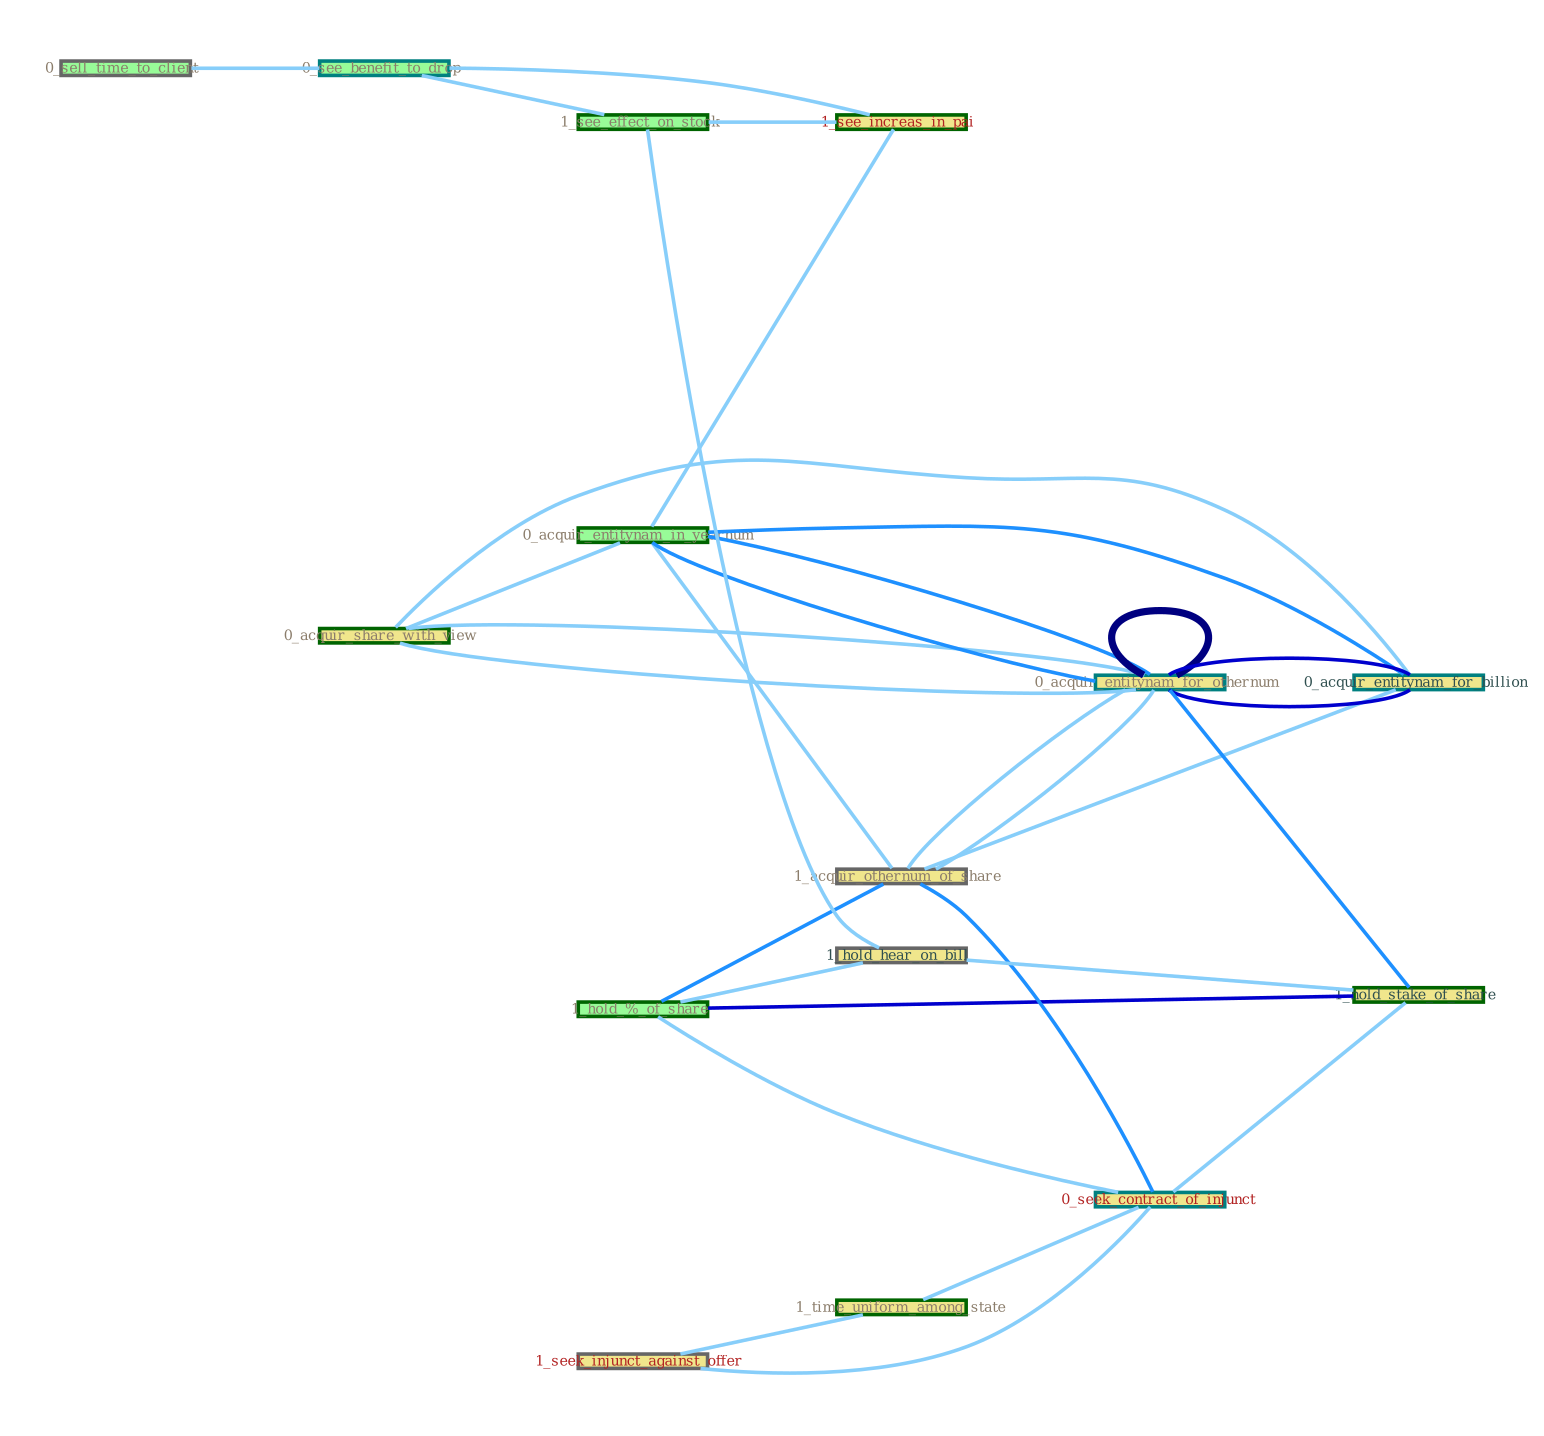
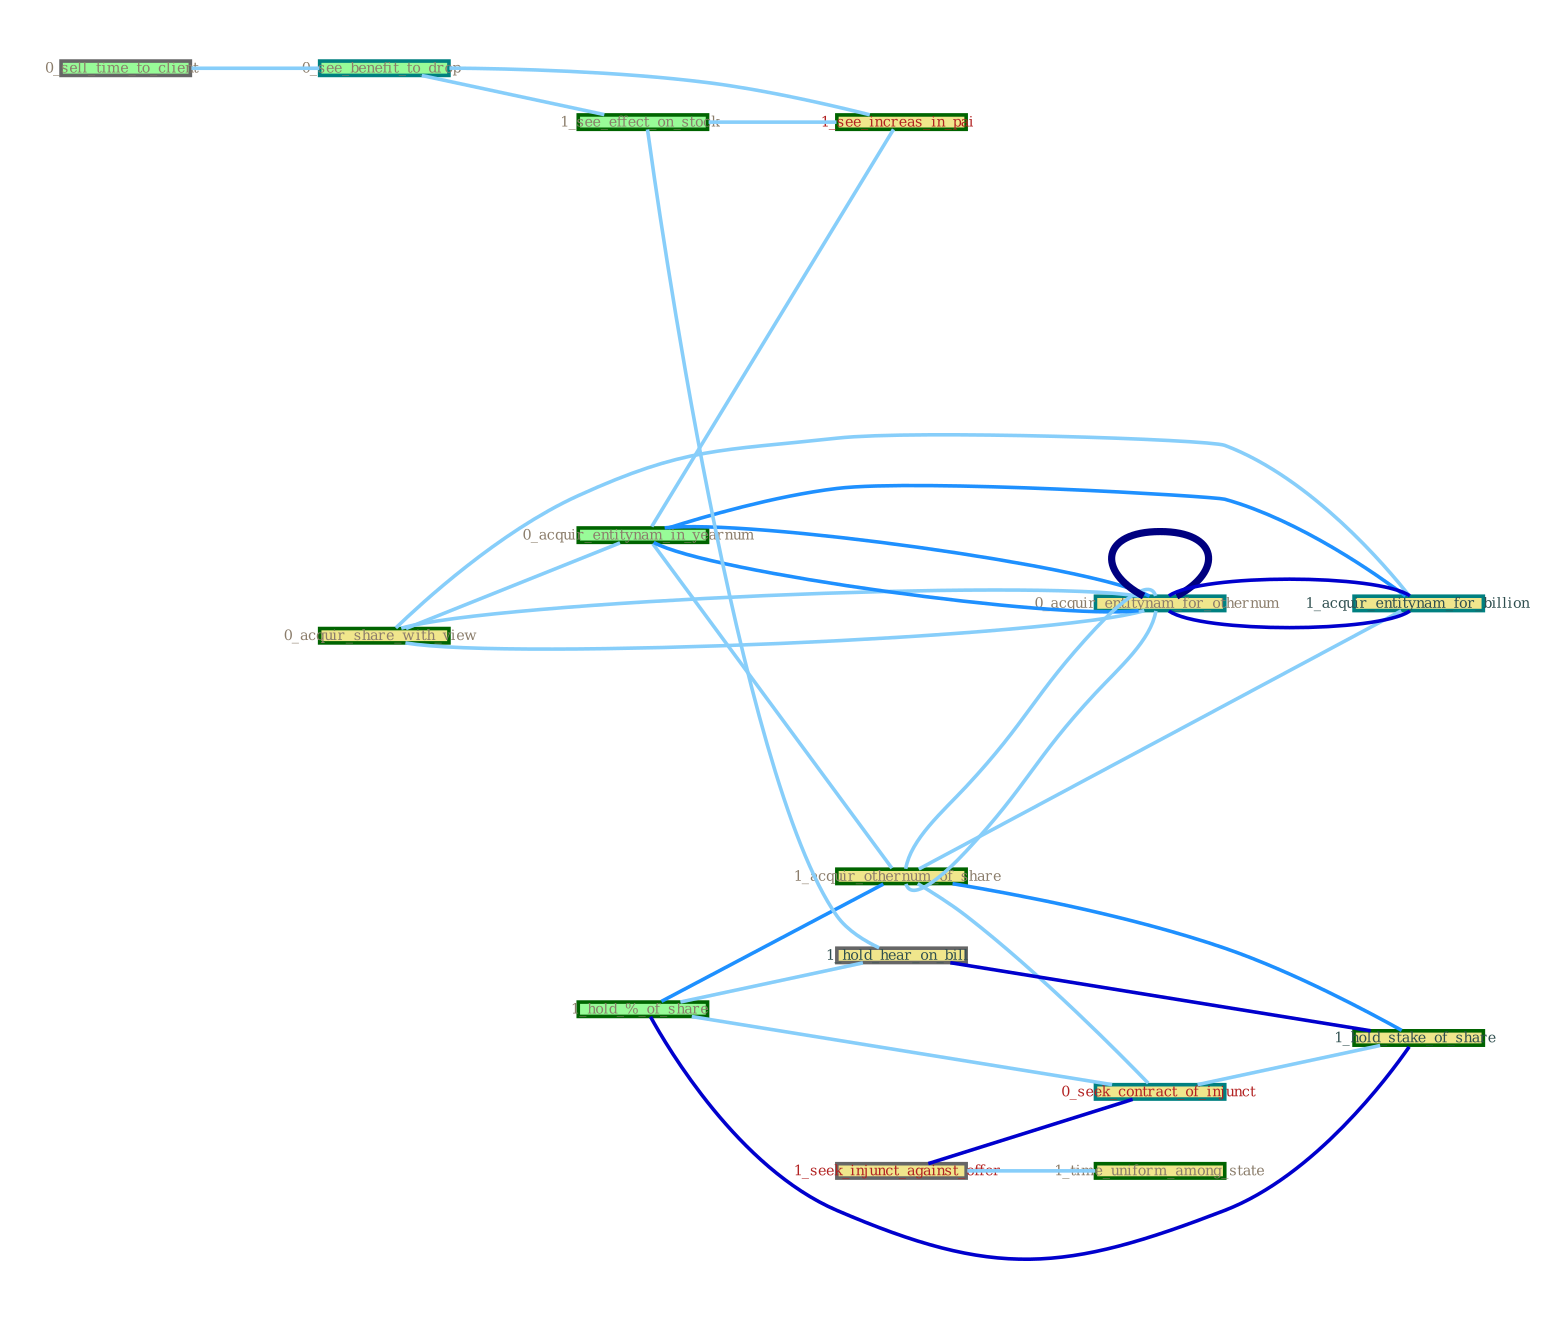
(1419, 682) -> (1419, 603)
(1290, 839) -> (1184, 935)
(902, 876) -> (902, 876)
(1160, 975) -> (1161, 997)
(1054, 1023) -> (1004, 947)
(1031, 1253) -> none
(949, 1352) -> (1030, 1131)
